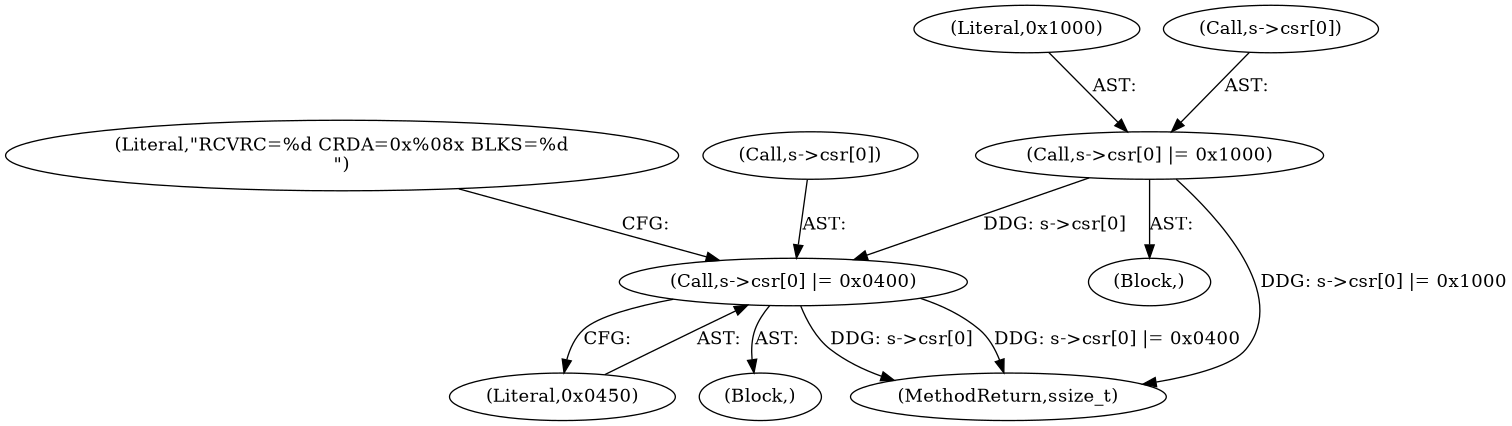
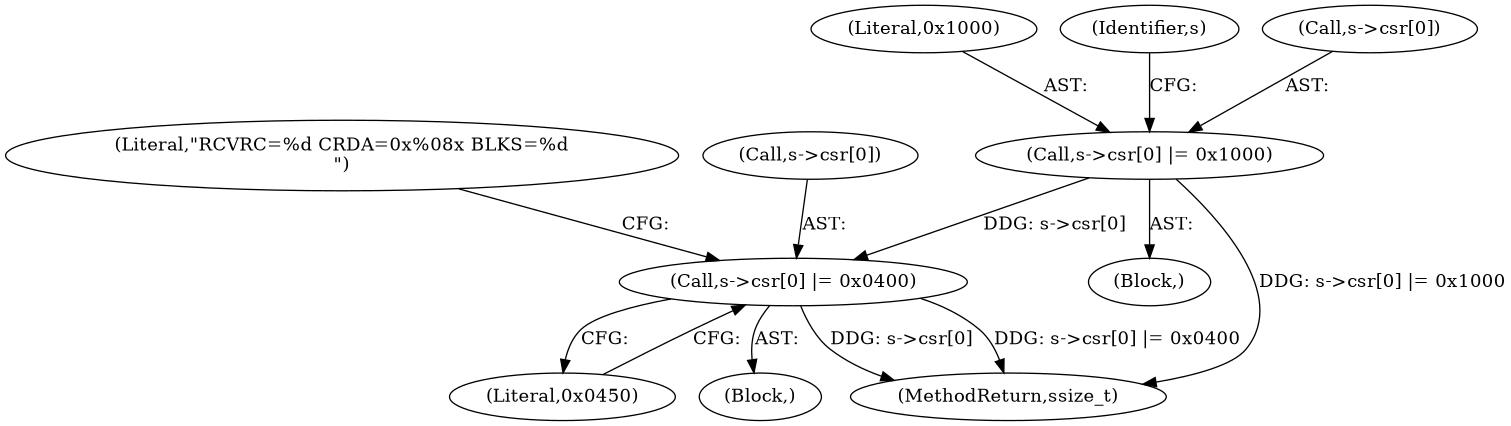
none -> (1150, 29)
(722, 339) -> (720, 339)
